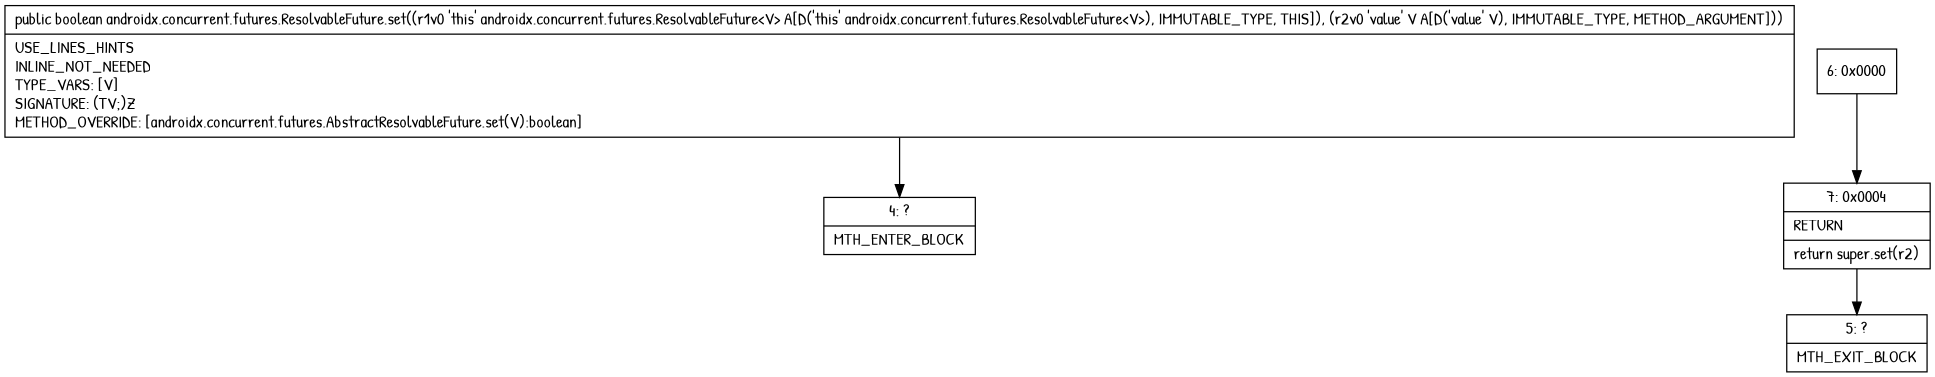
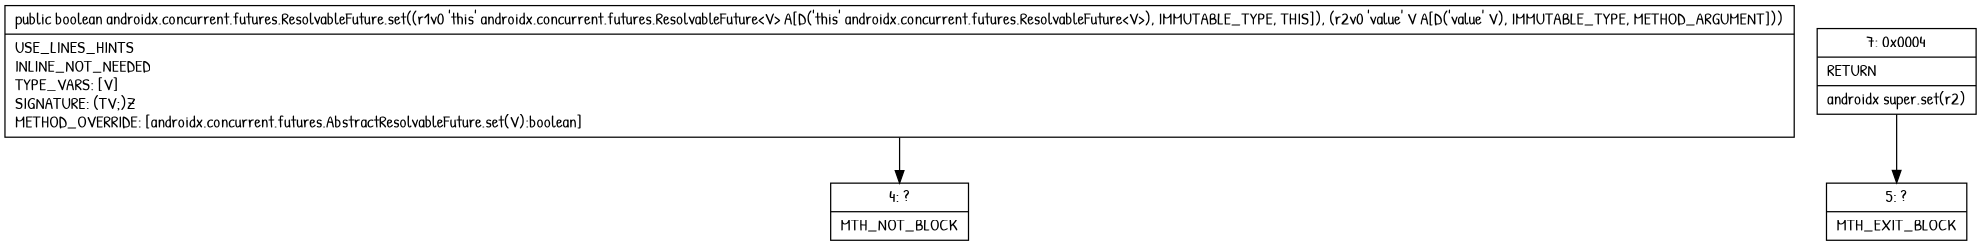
(1857, 71) -> none
(900, 240) -> (900, 225)
(1857, 254) -> (1897, 99)
